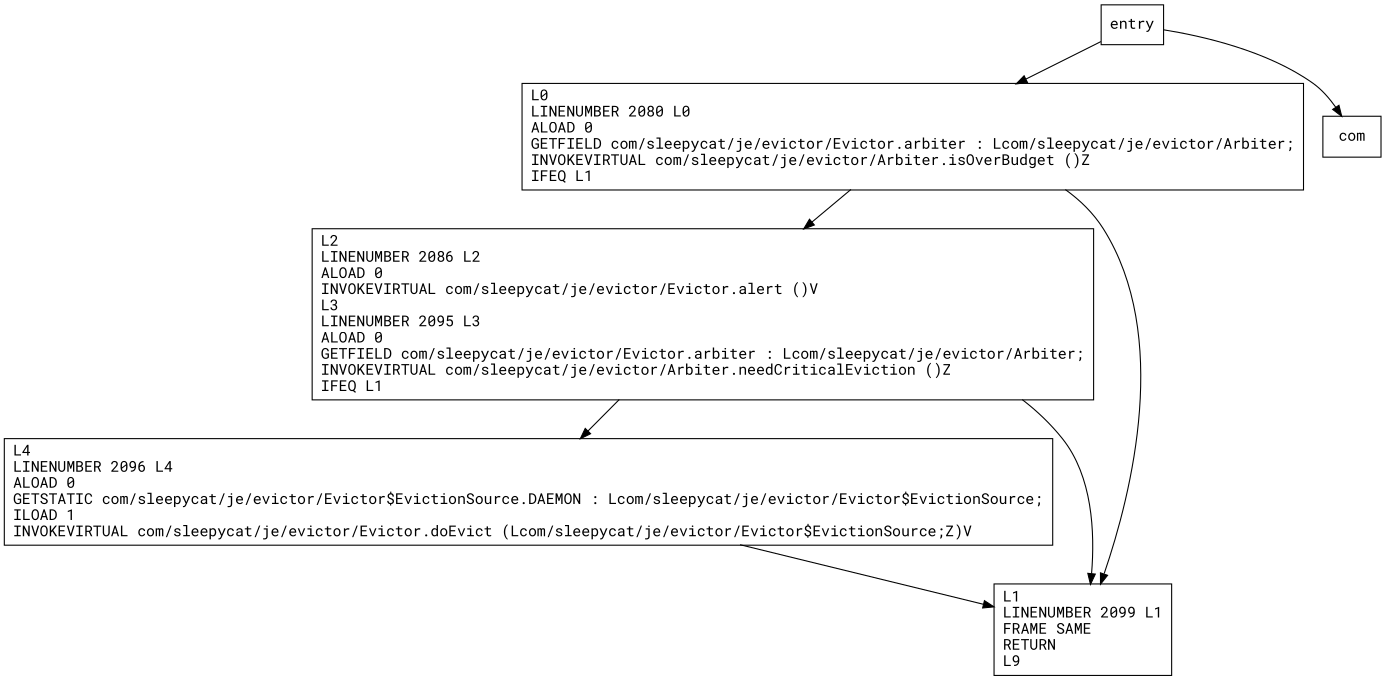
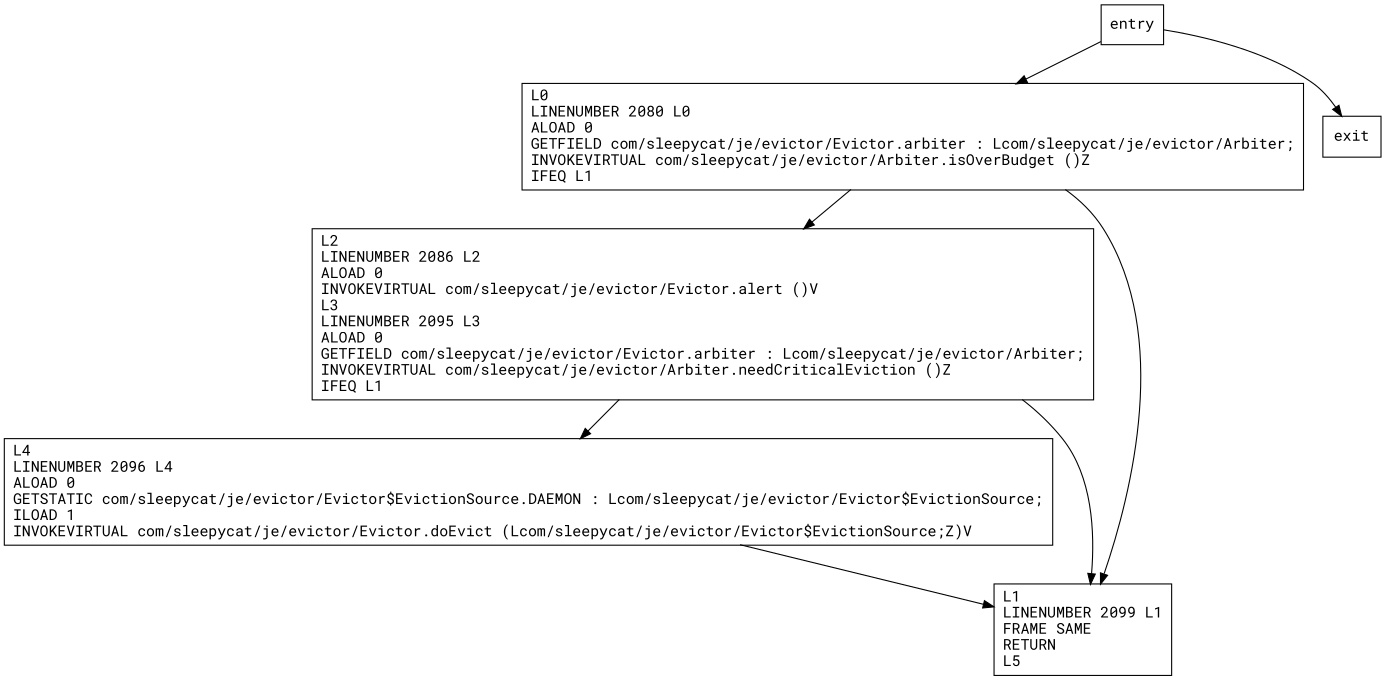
(1352, 137) -> (1352, 137)
(1083, 630) -> (1083, 630)
